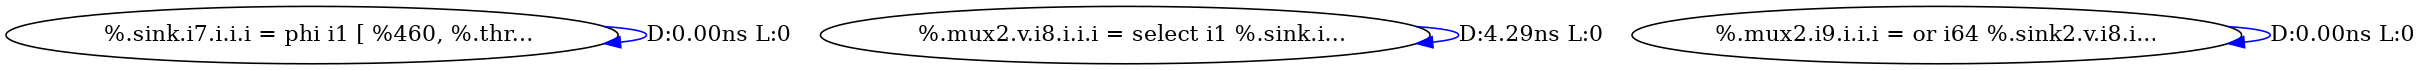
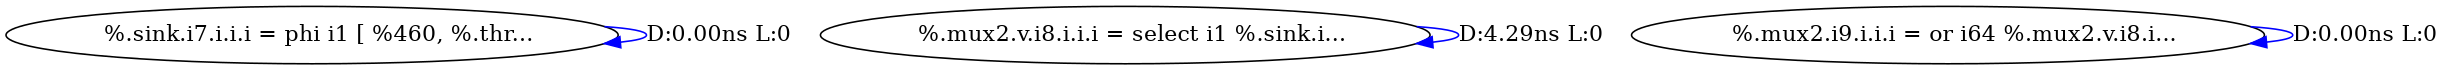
(1937, 35) -> (1948, 35)
